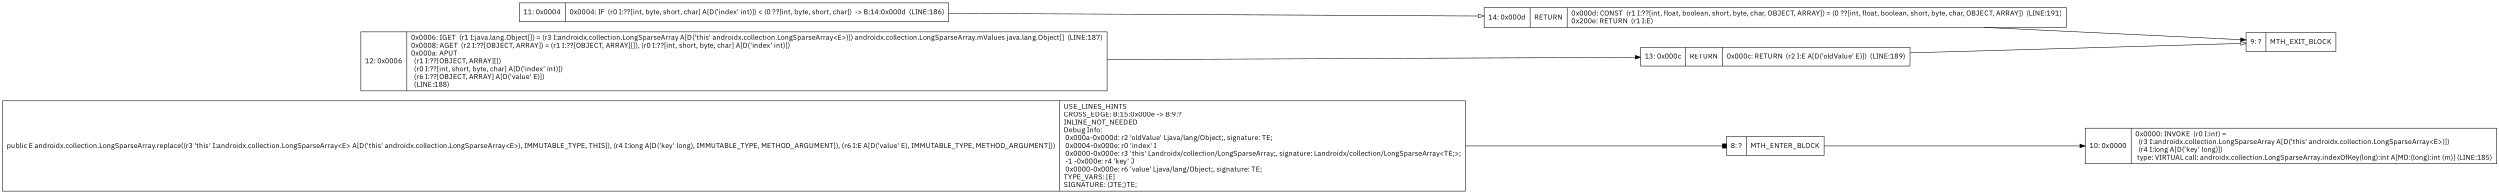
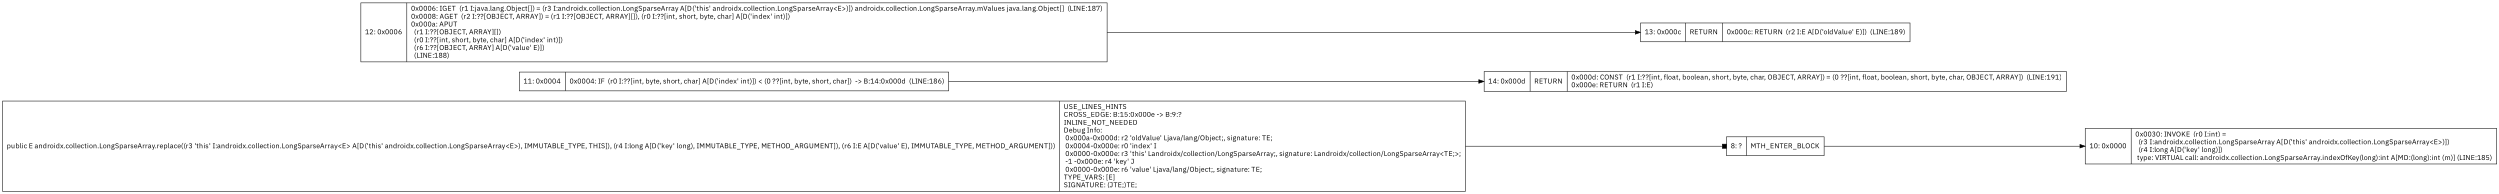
(1214, 15) -> (1214, 81)
(1613, 21) -> (1613, 85)
(2291, 42) -> none
(2182, 134) -> (2182, 134)
